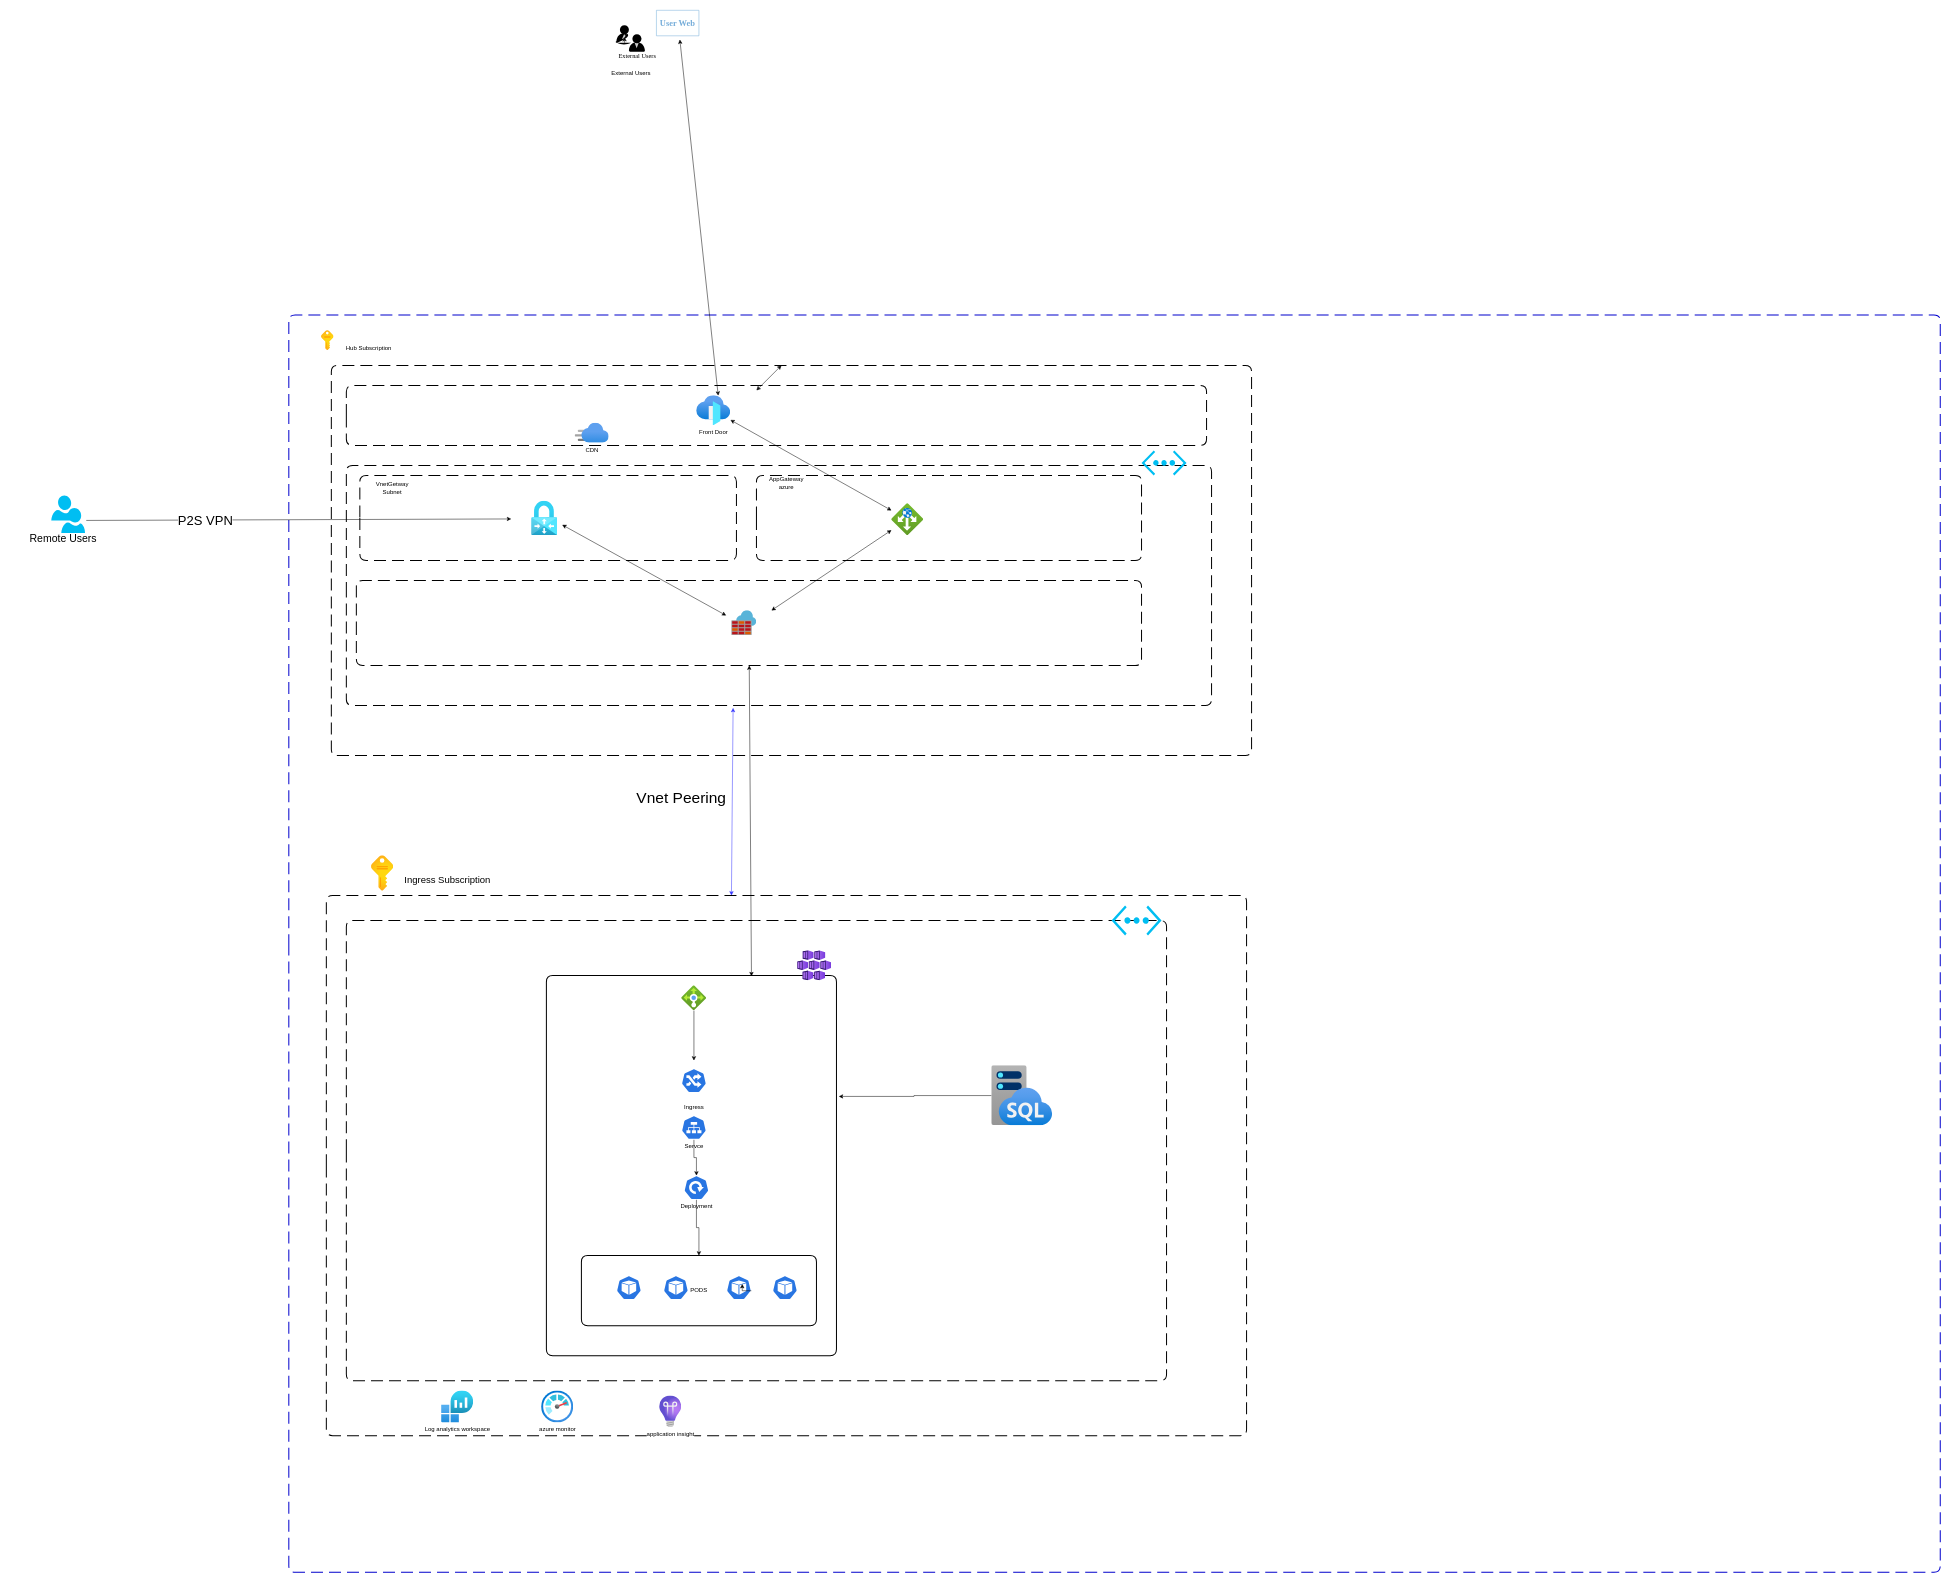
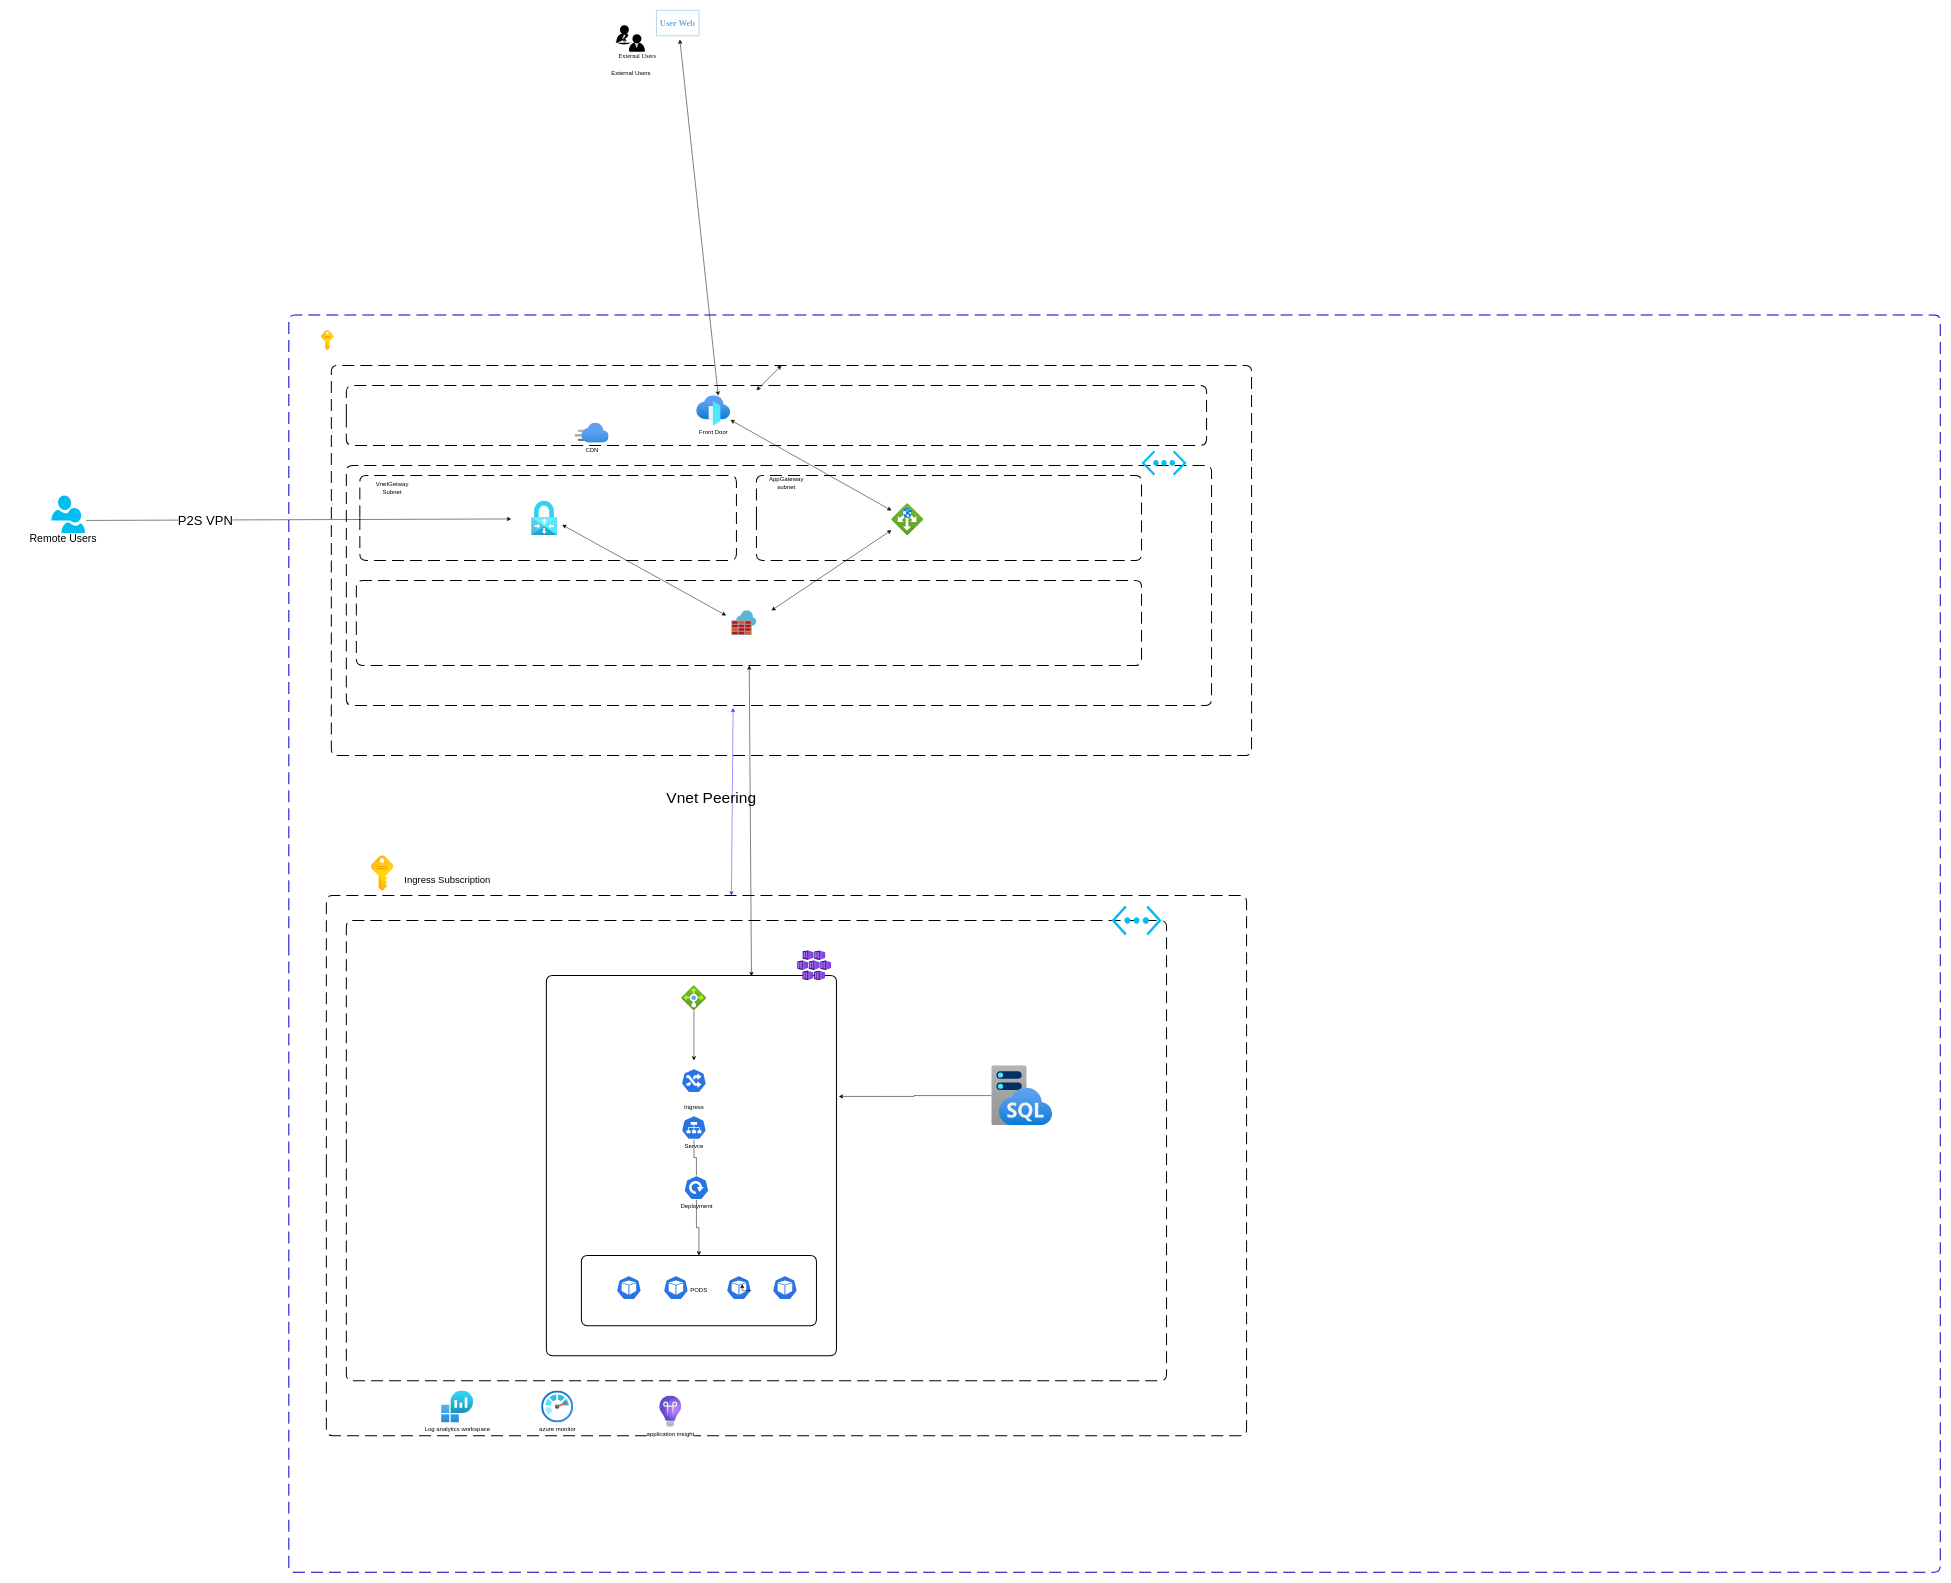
(369, 348) -> none
(786, 483) -> (786, 483)
(681, 798) -> (711, 798)
(696, 1170) -> (696, 1172)
